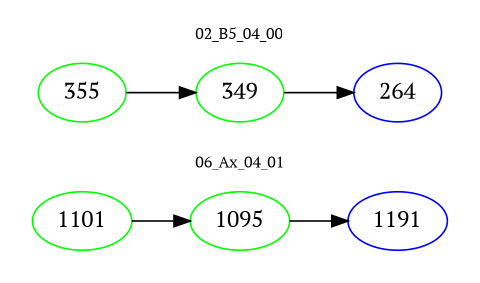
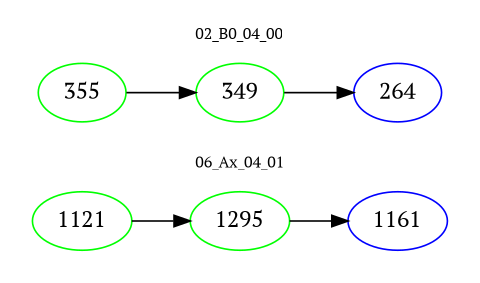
(240, 35) -> (240, 35)
(82, 221) -> (82, 221)
(240, 221) -> (240, 221)
(398, 221) -> (398, 221)
